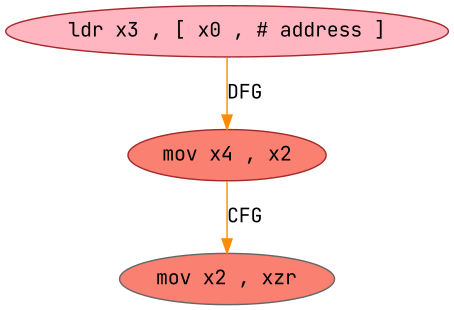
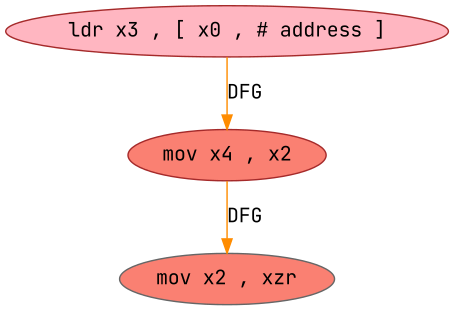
(245, 217) -> (245, 217)
